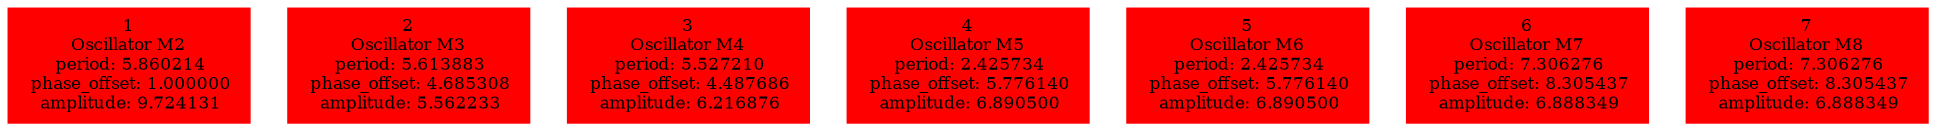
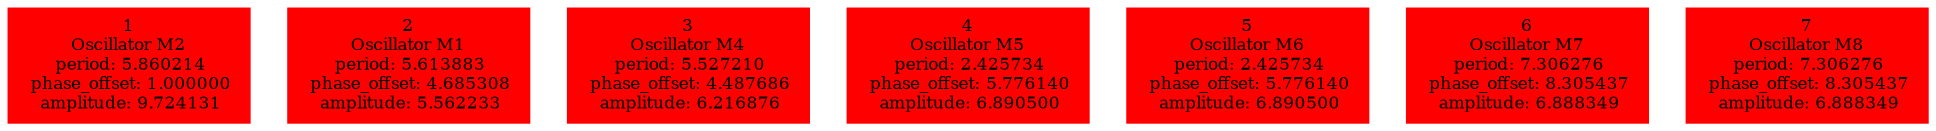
(409, 45) -> (409, 45)
